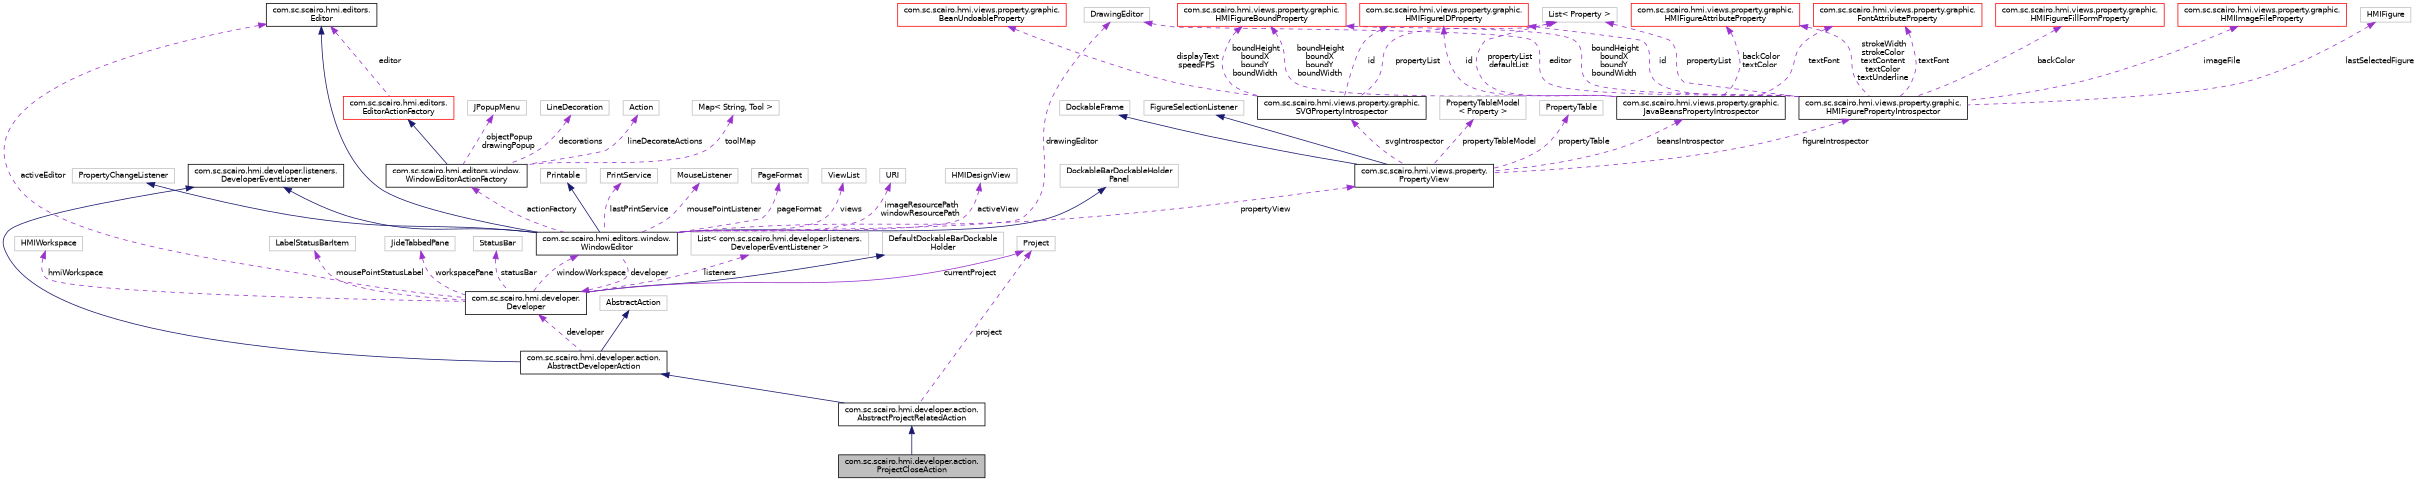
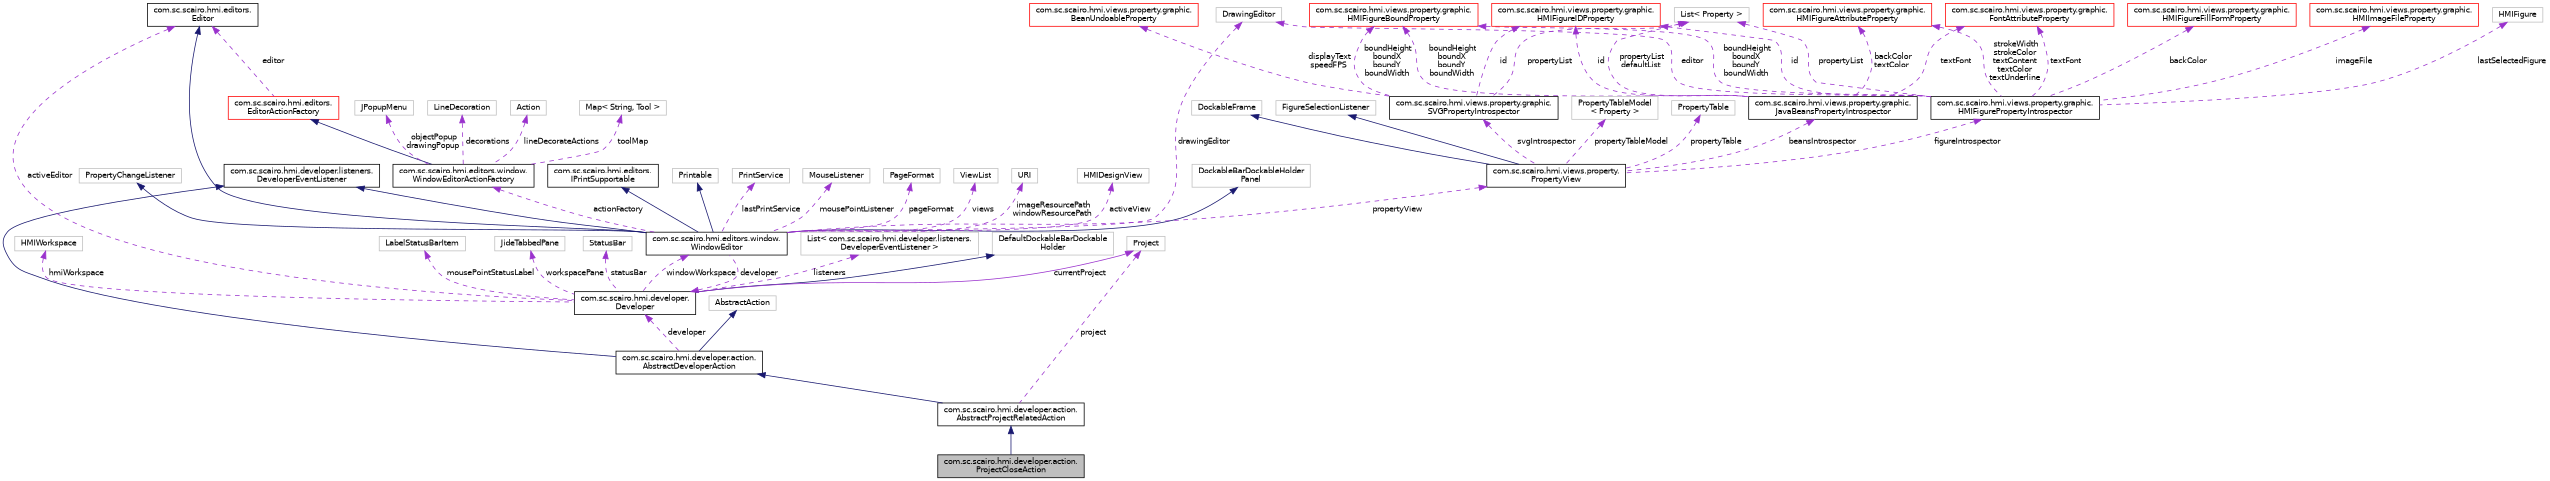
none -> (603, 176)
